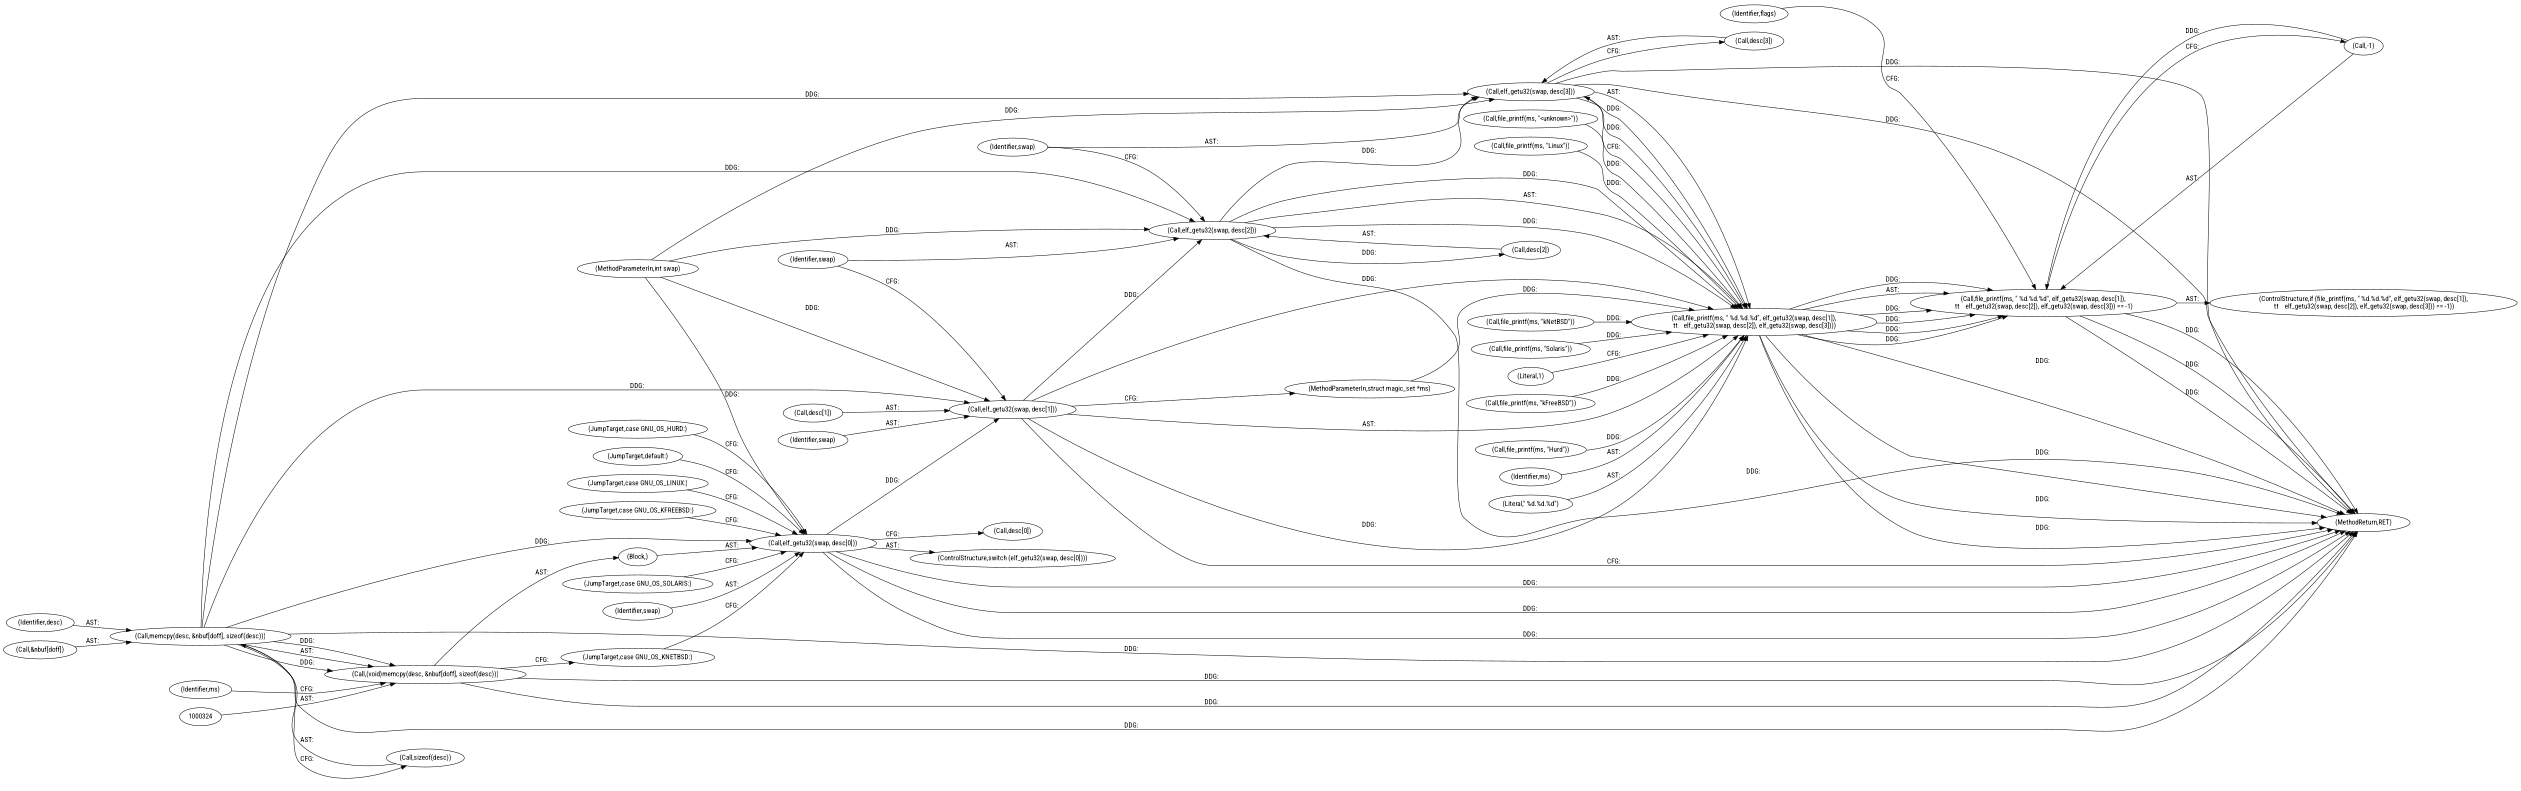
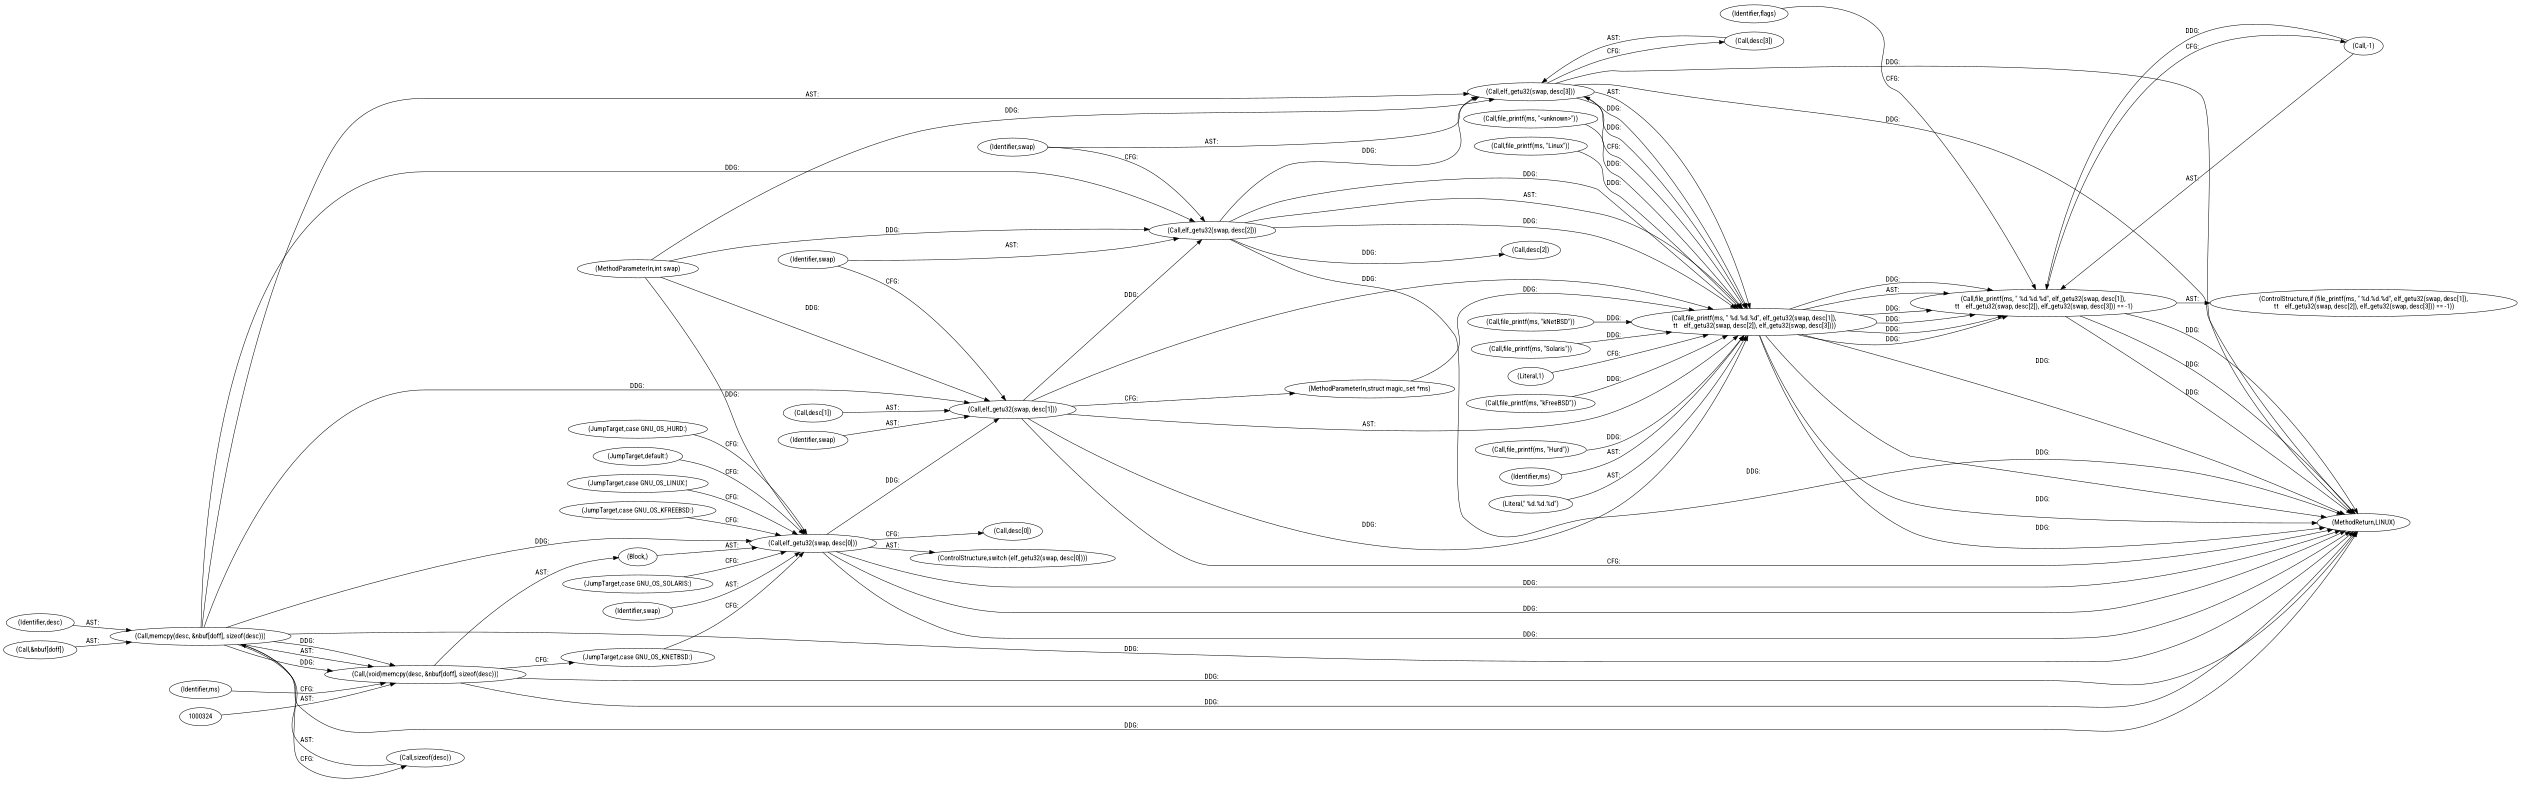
(813, 95) -> (813, 95)
(1385, 244) -> none
(2364, 523) -> (2364, 523)
